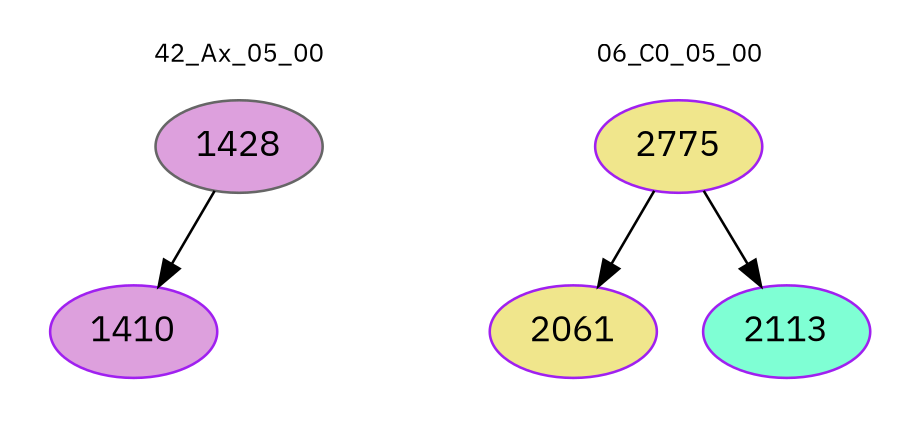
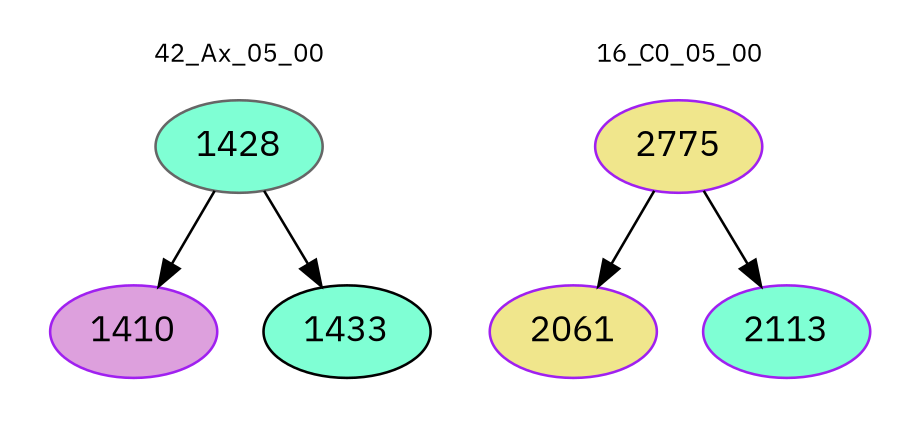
(680, 55) -> (680, 55)
(239, 147) -> (239, 147)
none -> (347, 332)
